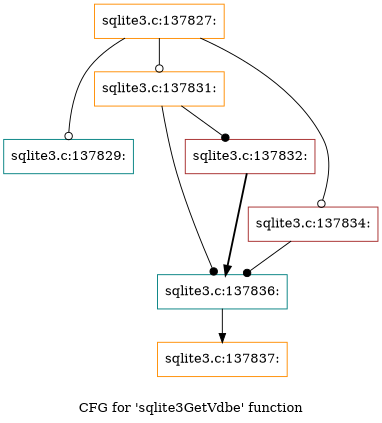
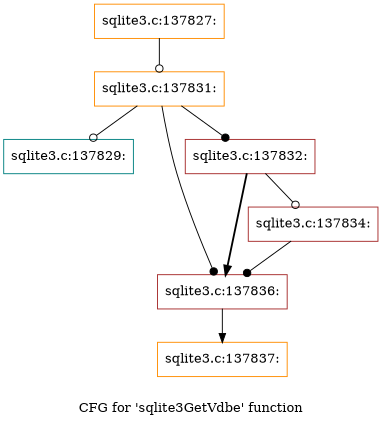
(83, 77) -> (117, 121)
(293, 99) -> (279, 188)
(222, 292) -> (222, 292)
